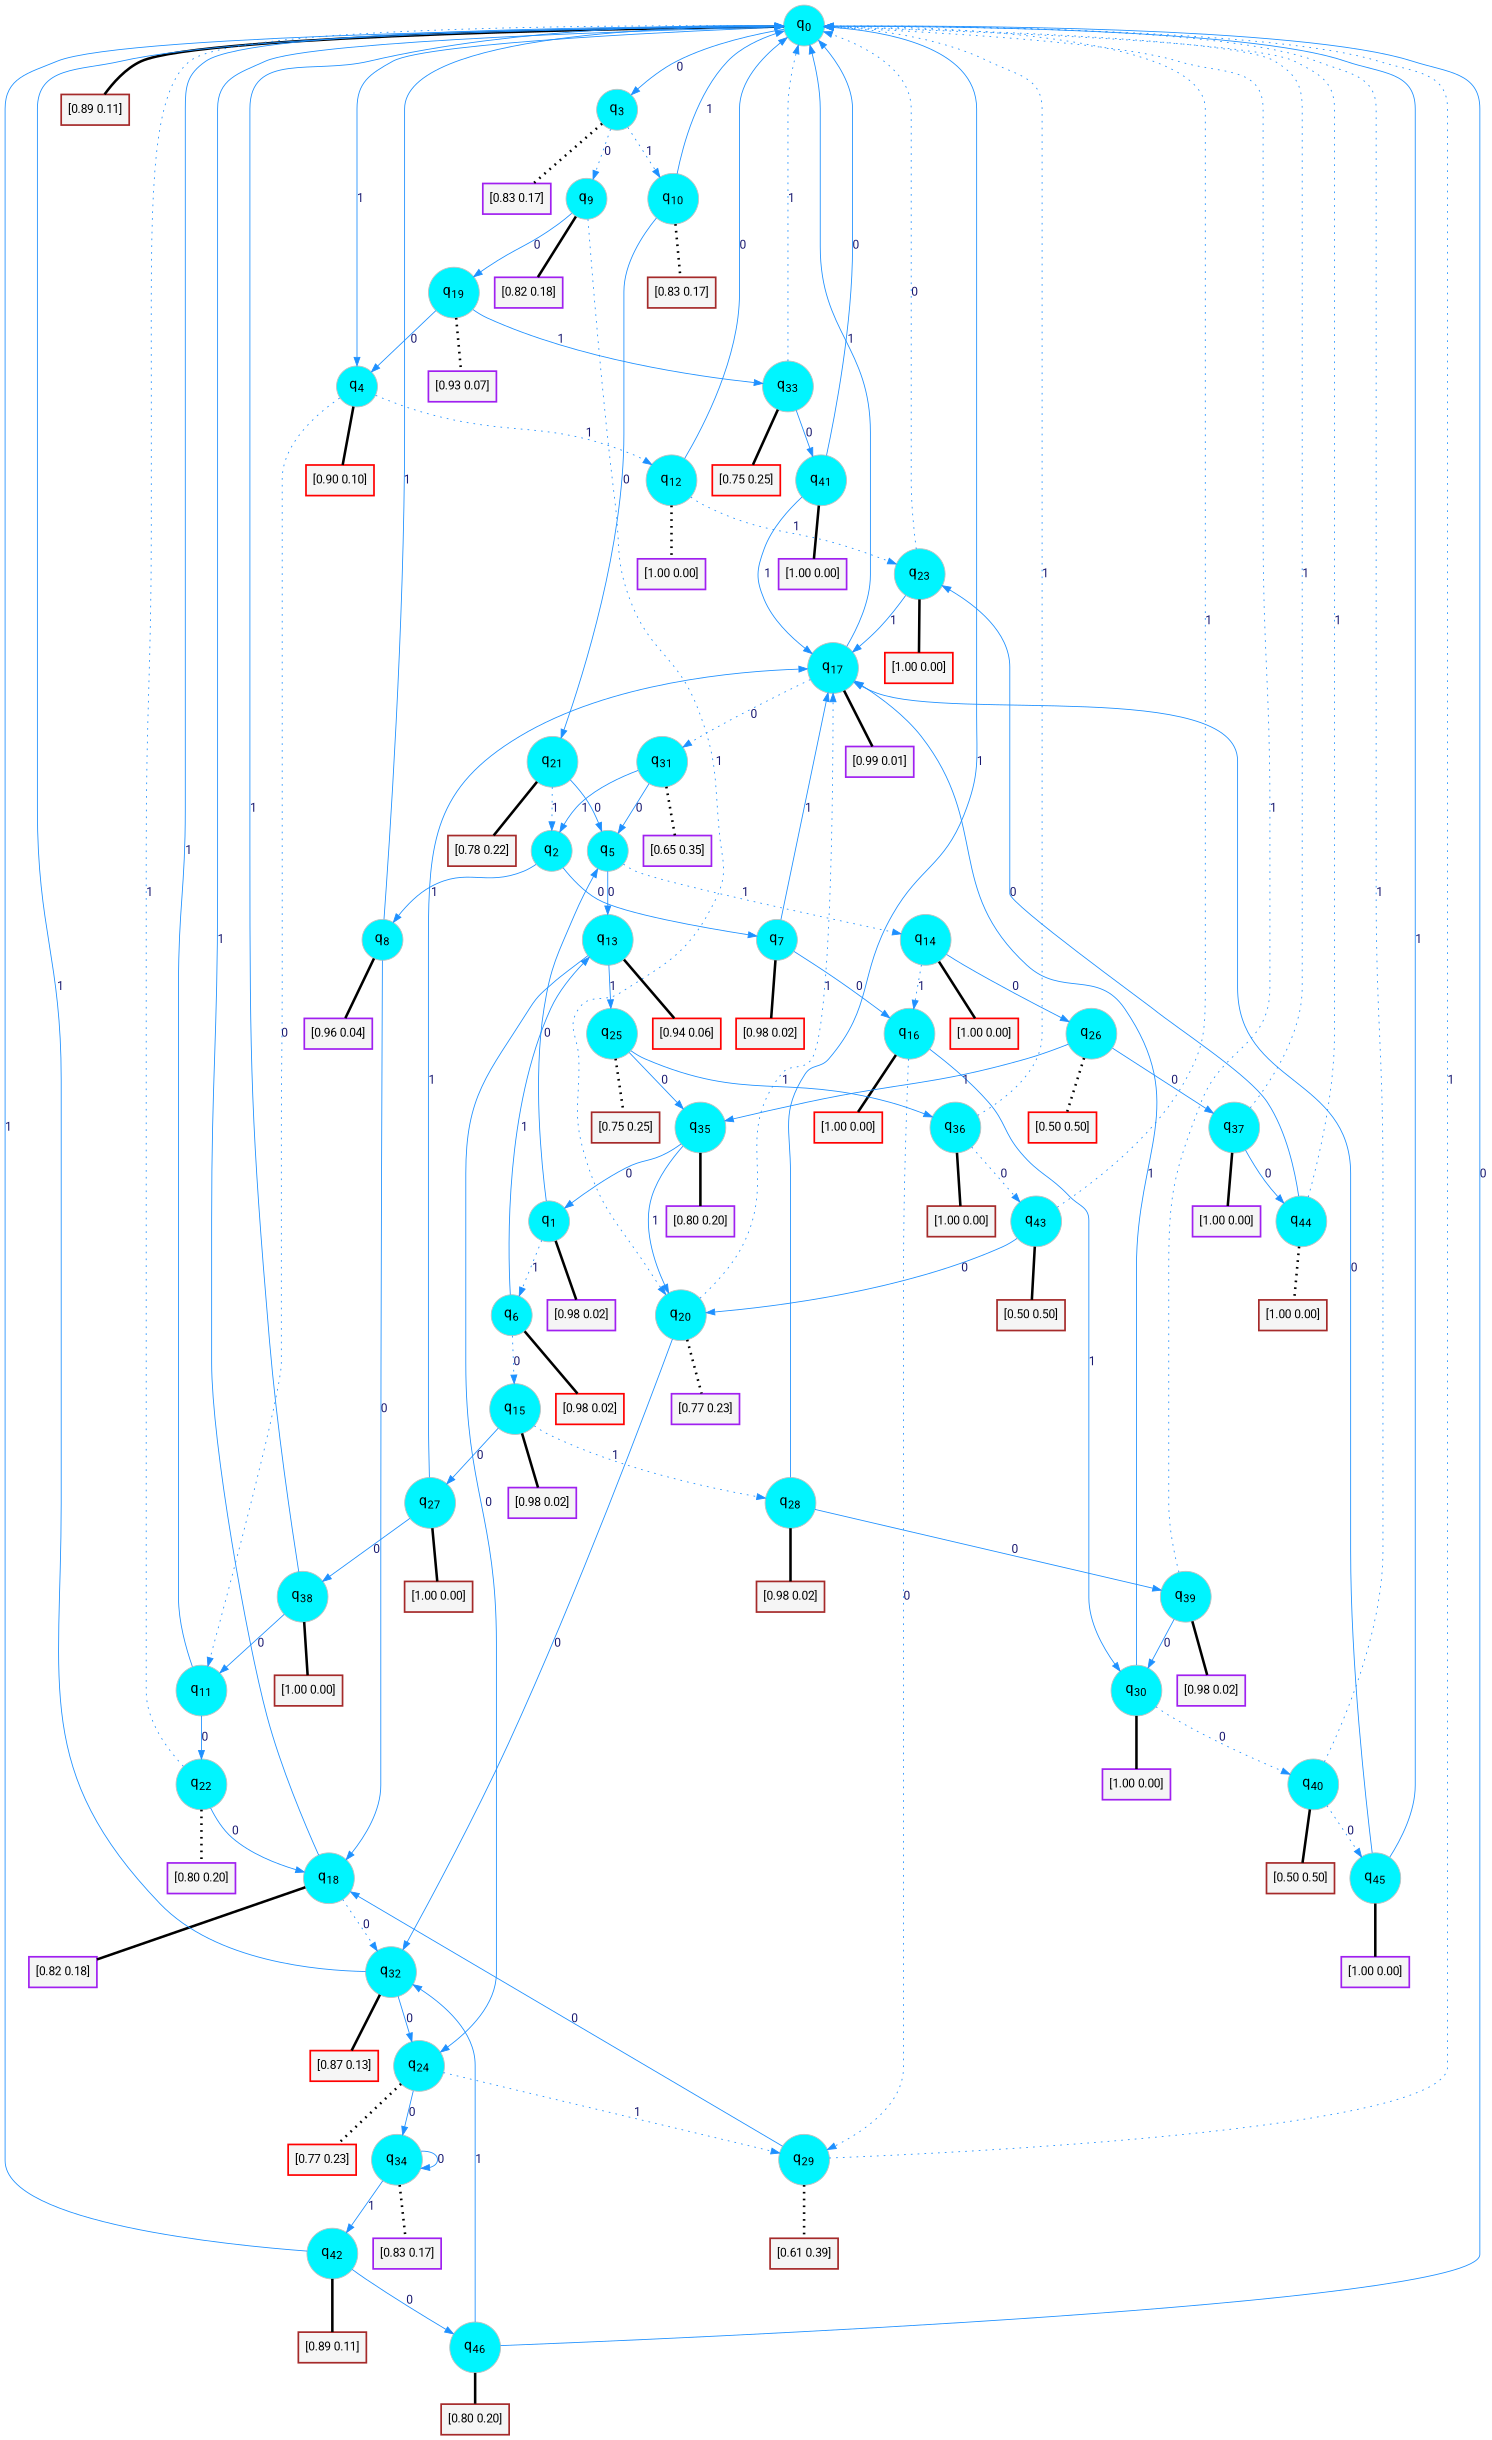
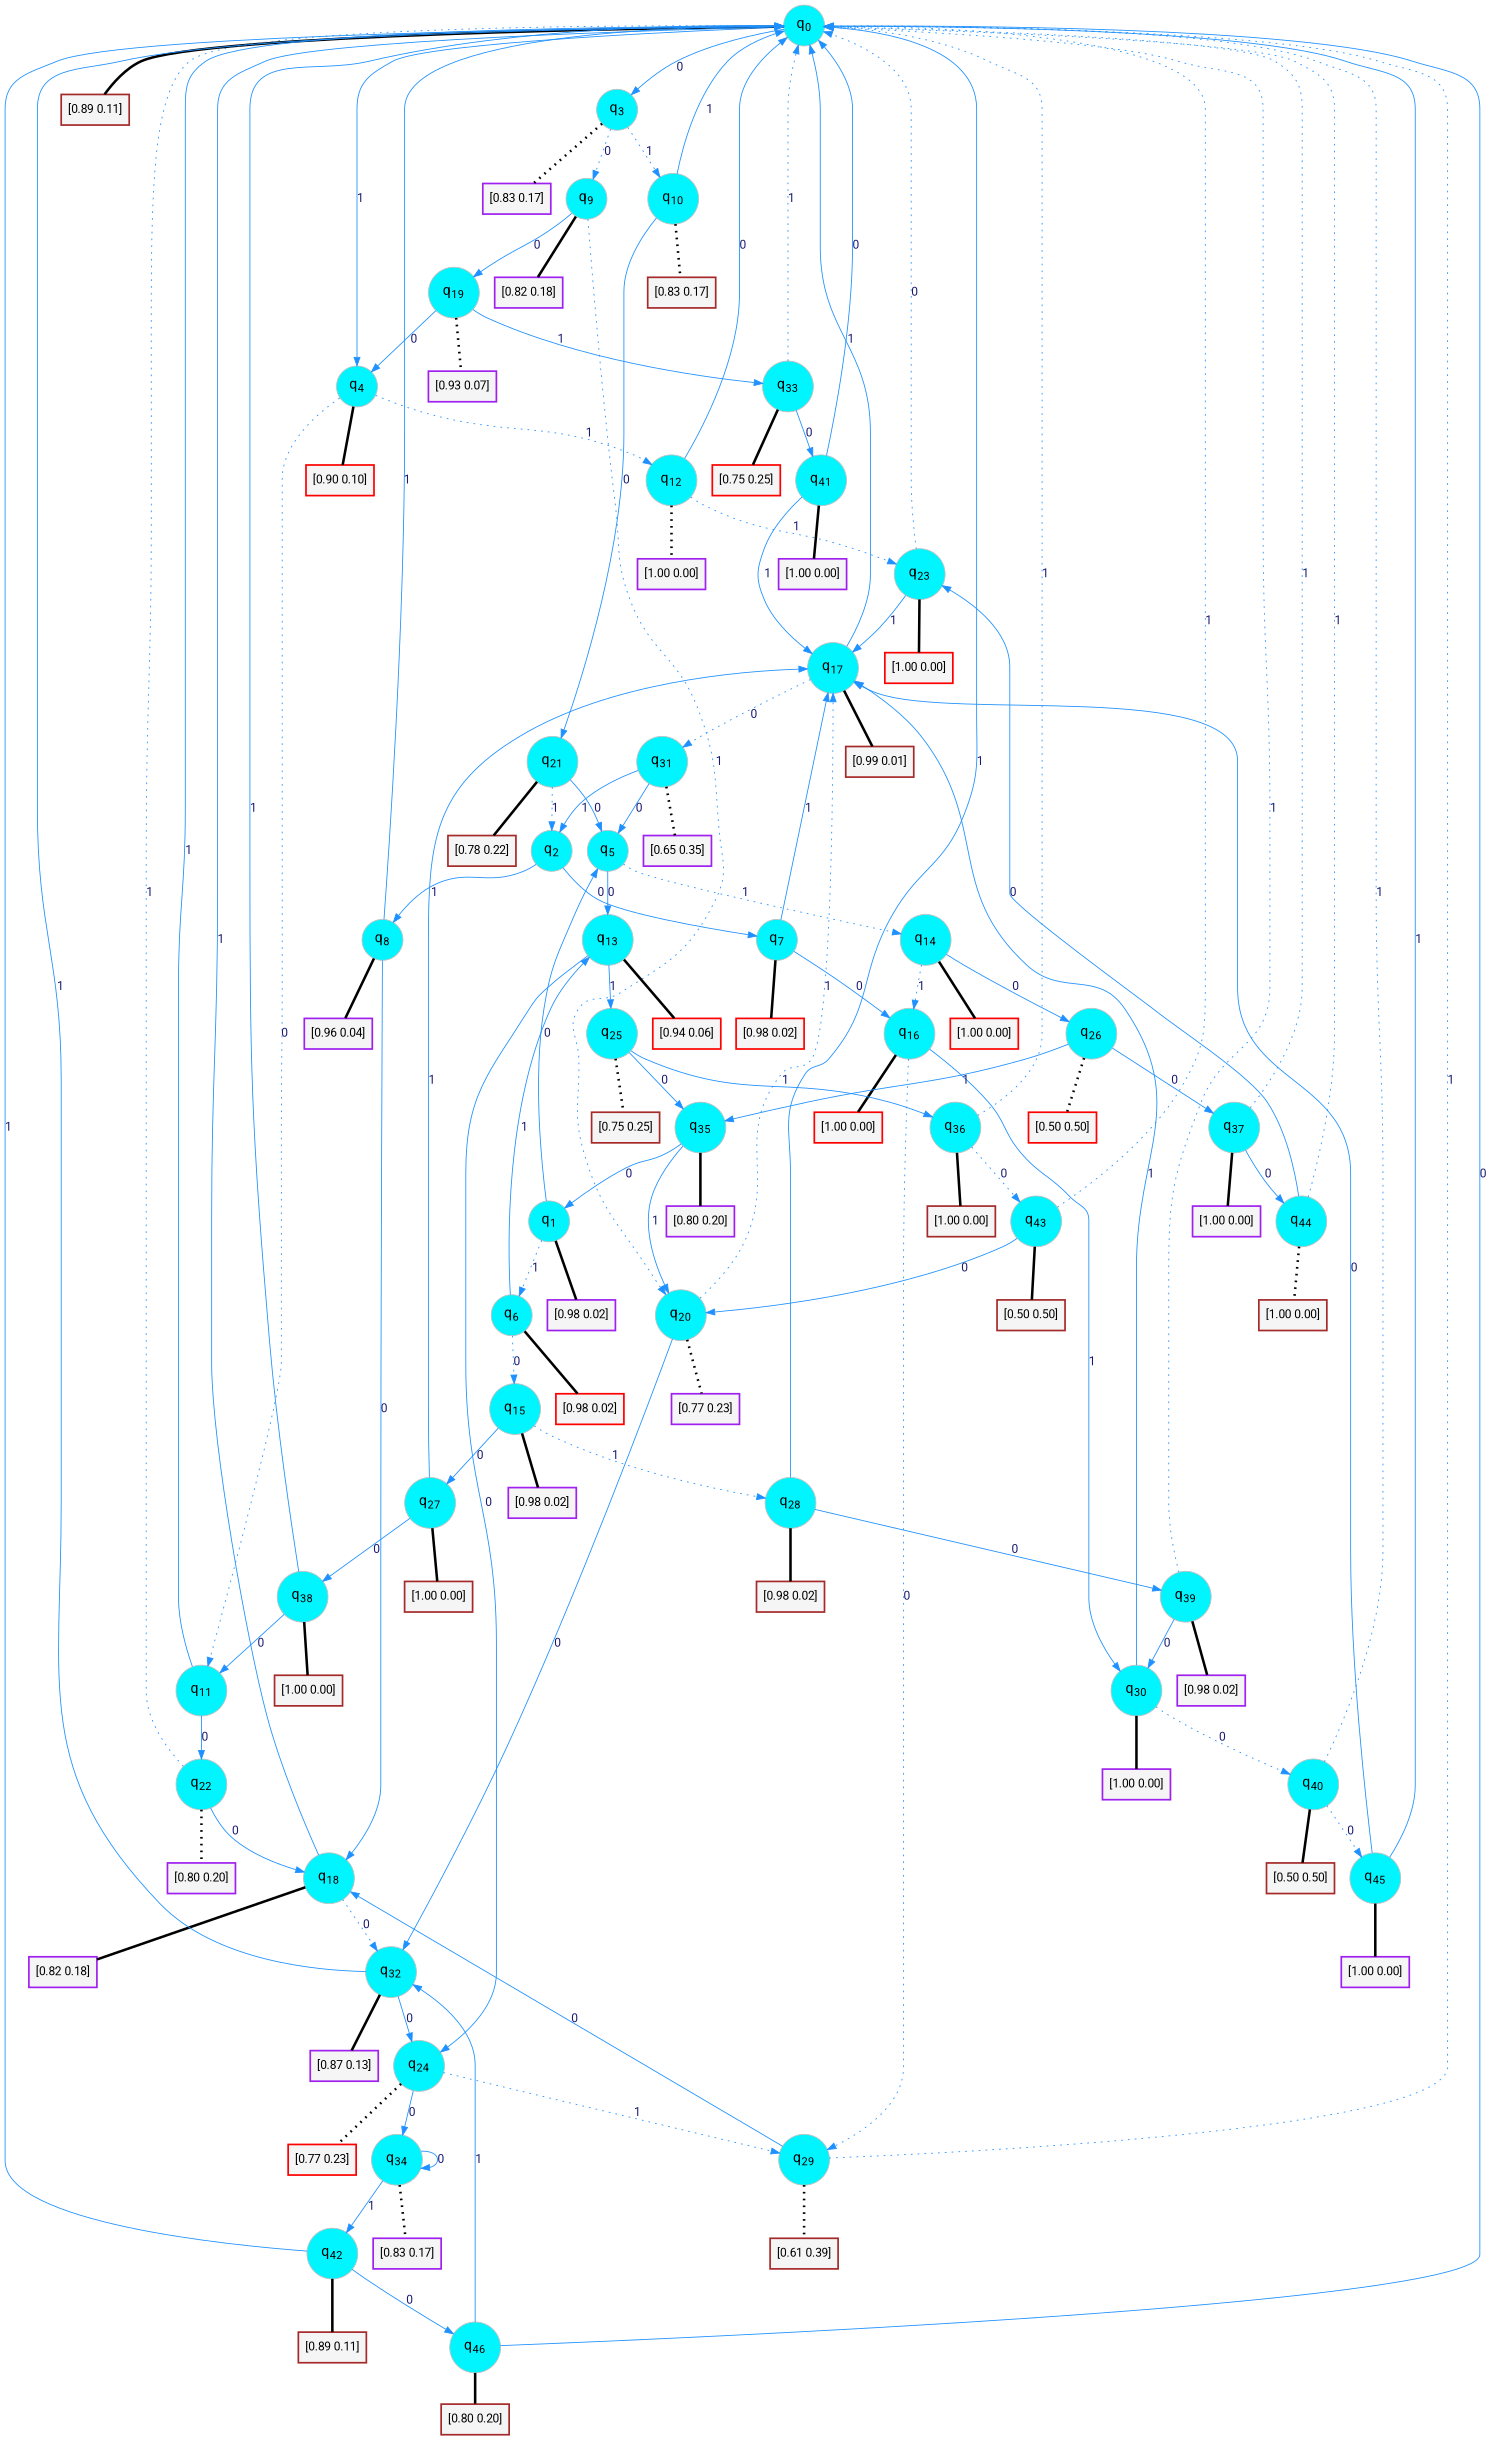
(880, 762) -> (880, 762)
(344, 2066) -> (344, 2066)
